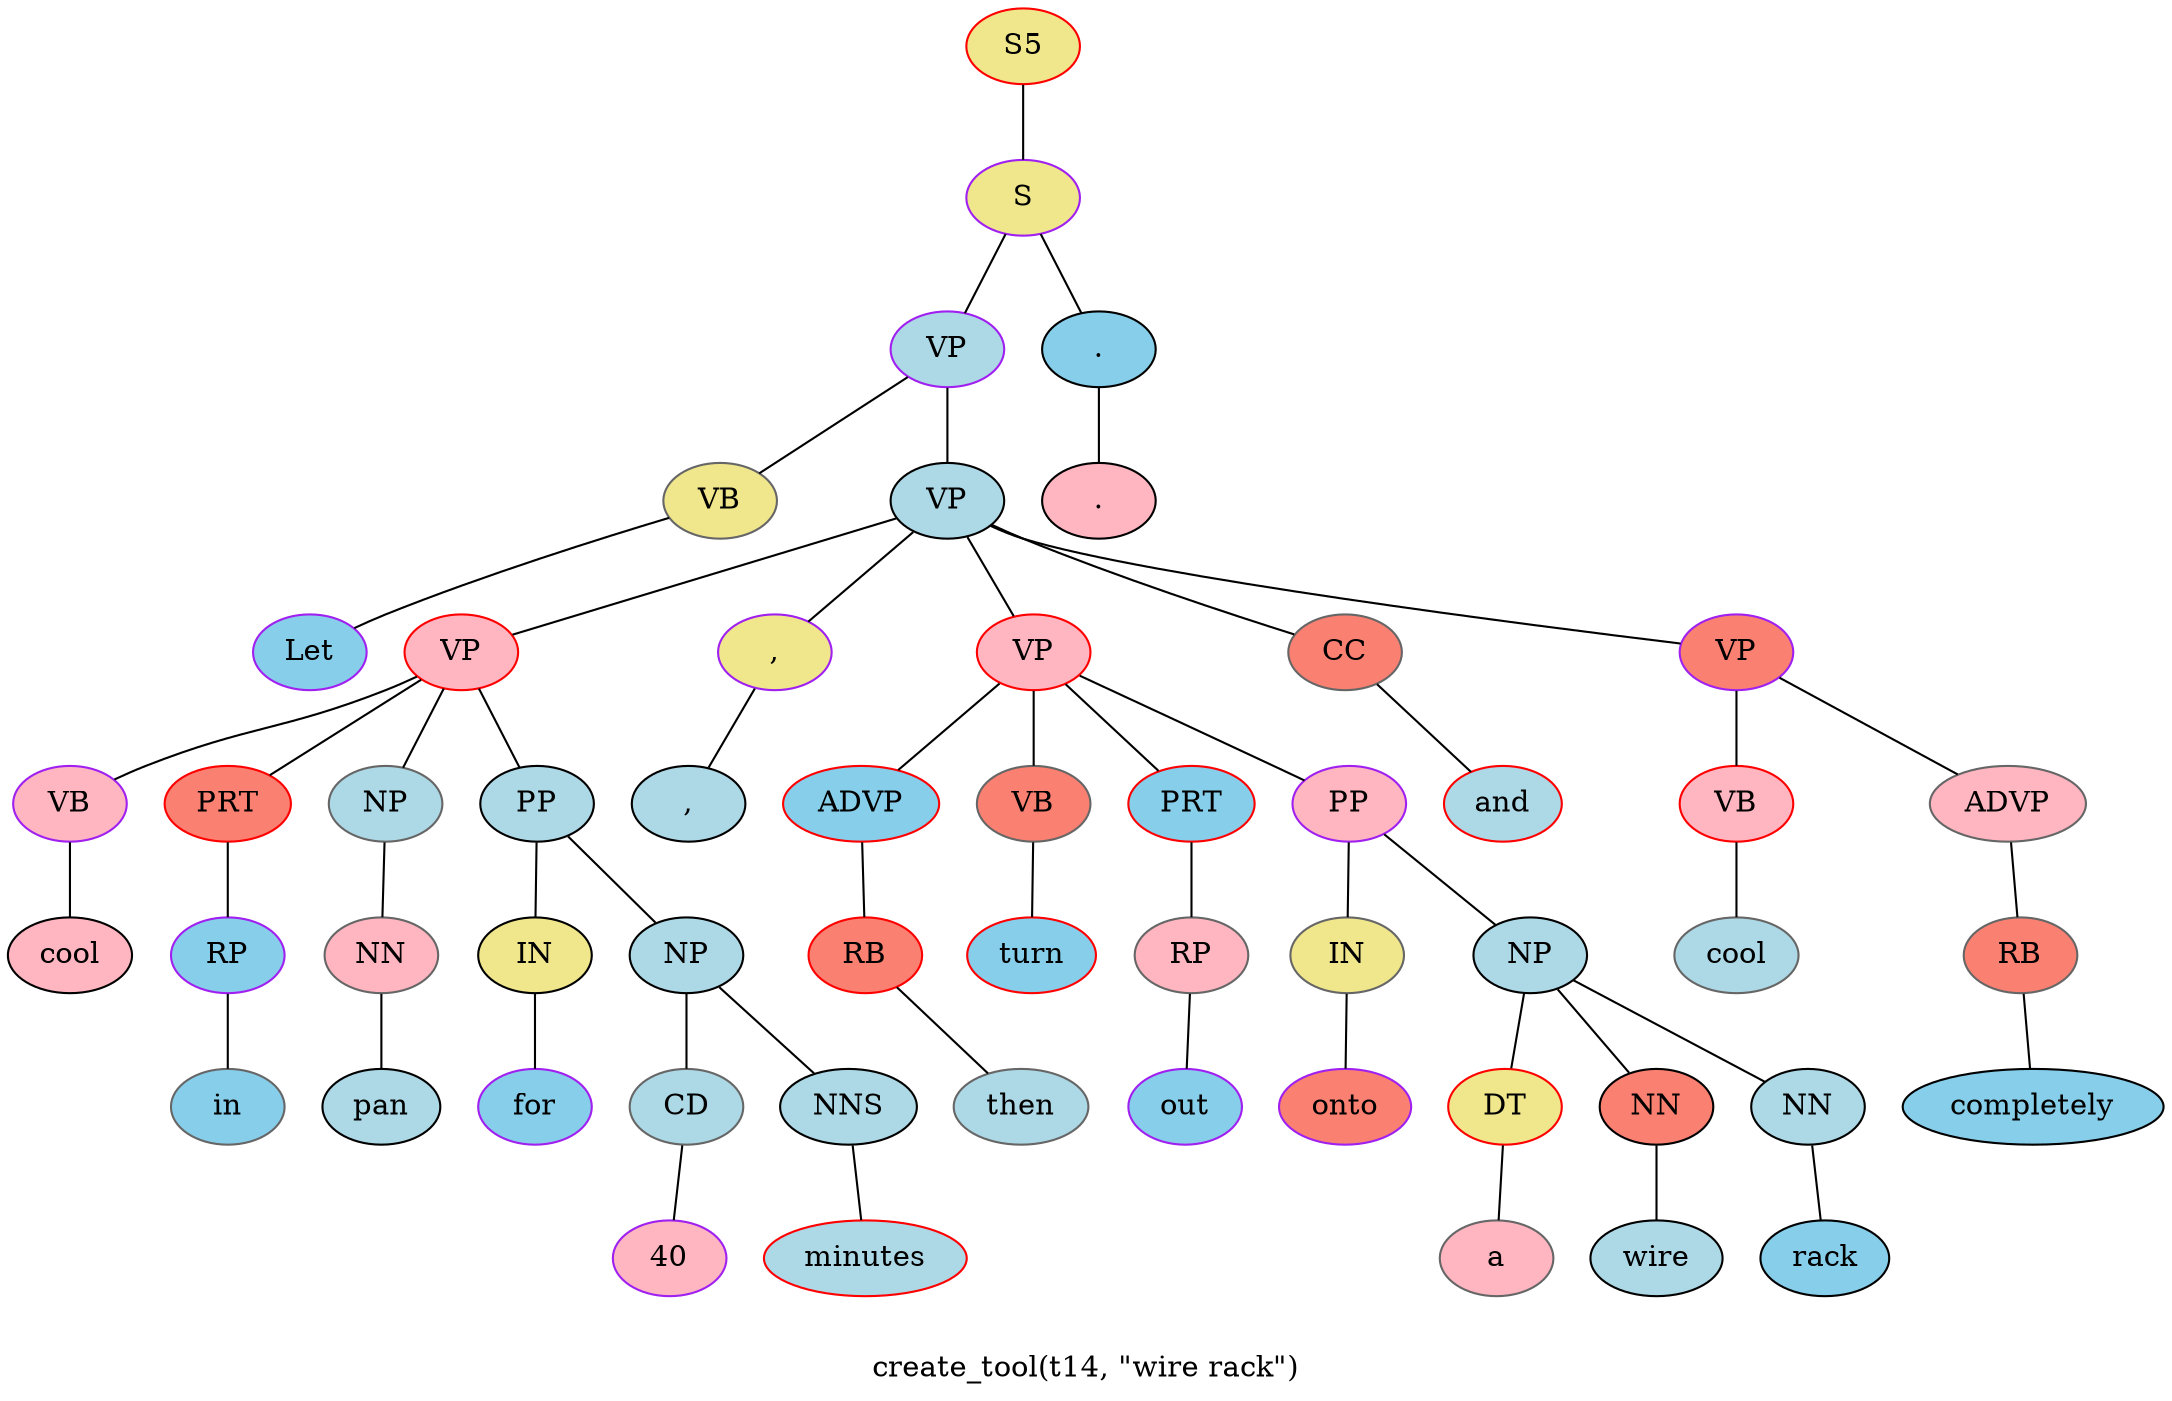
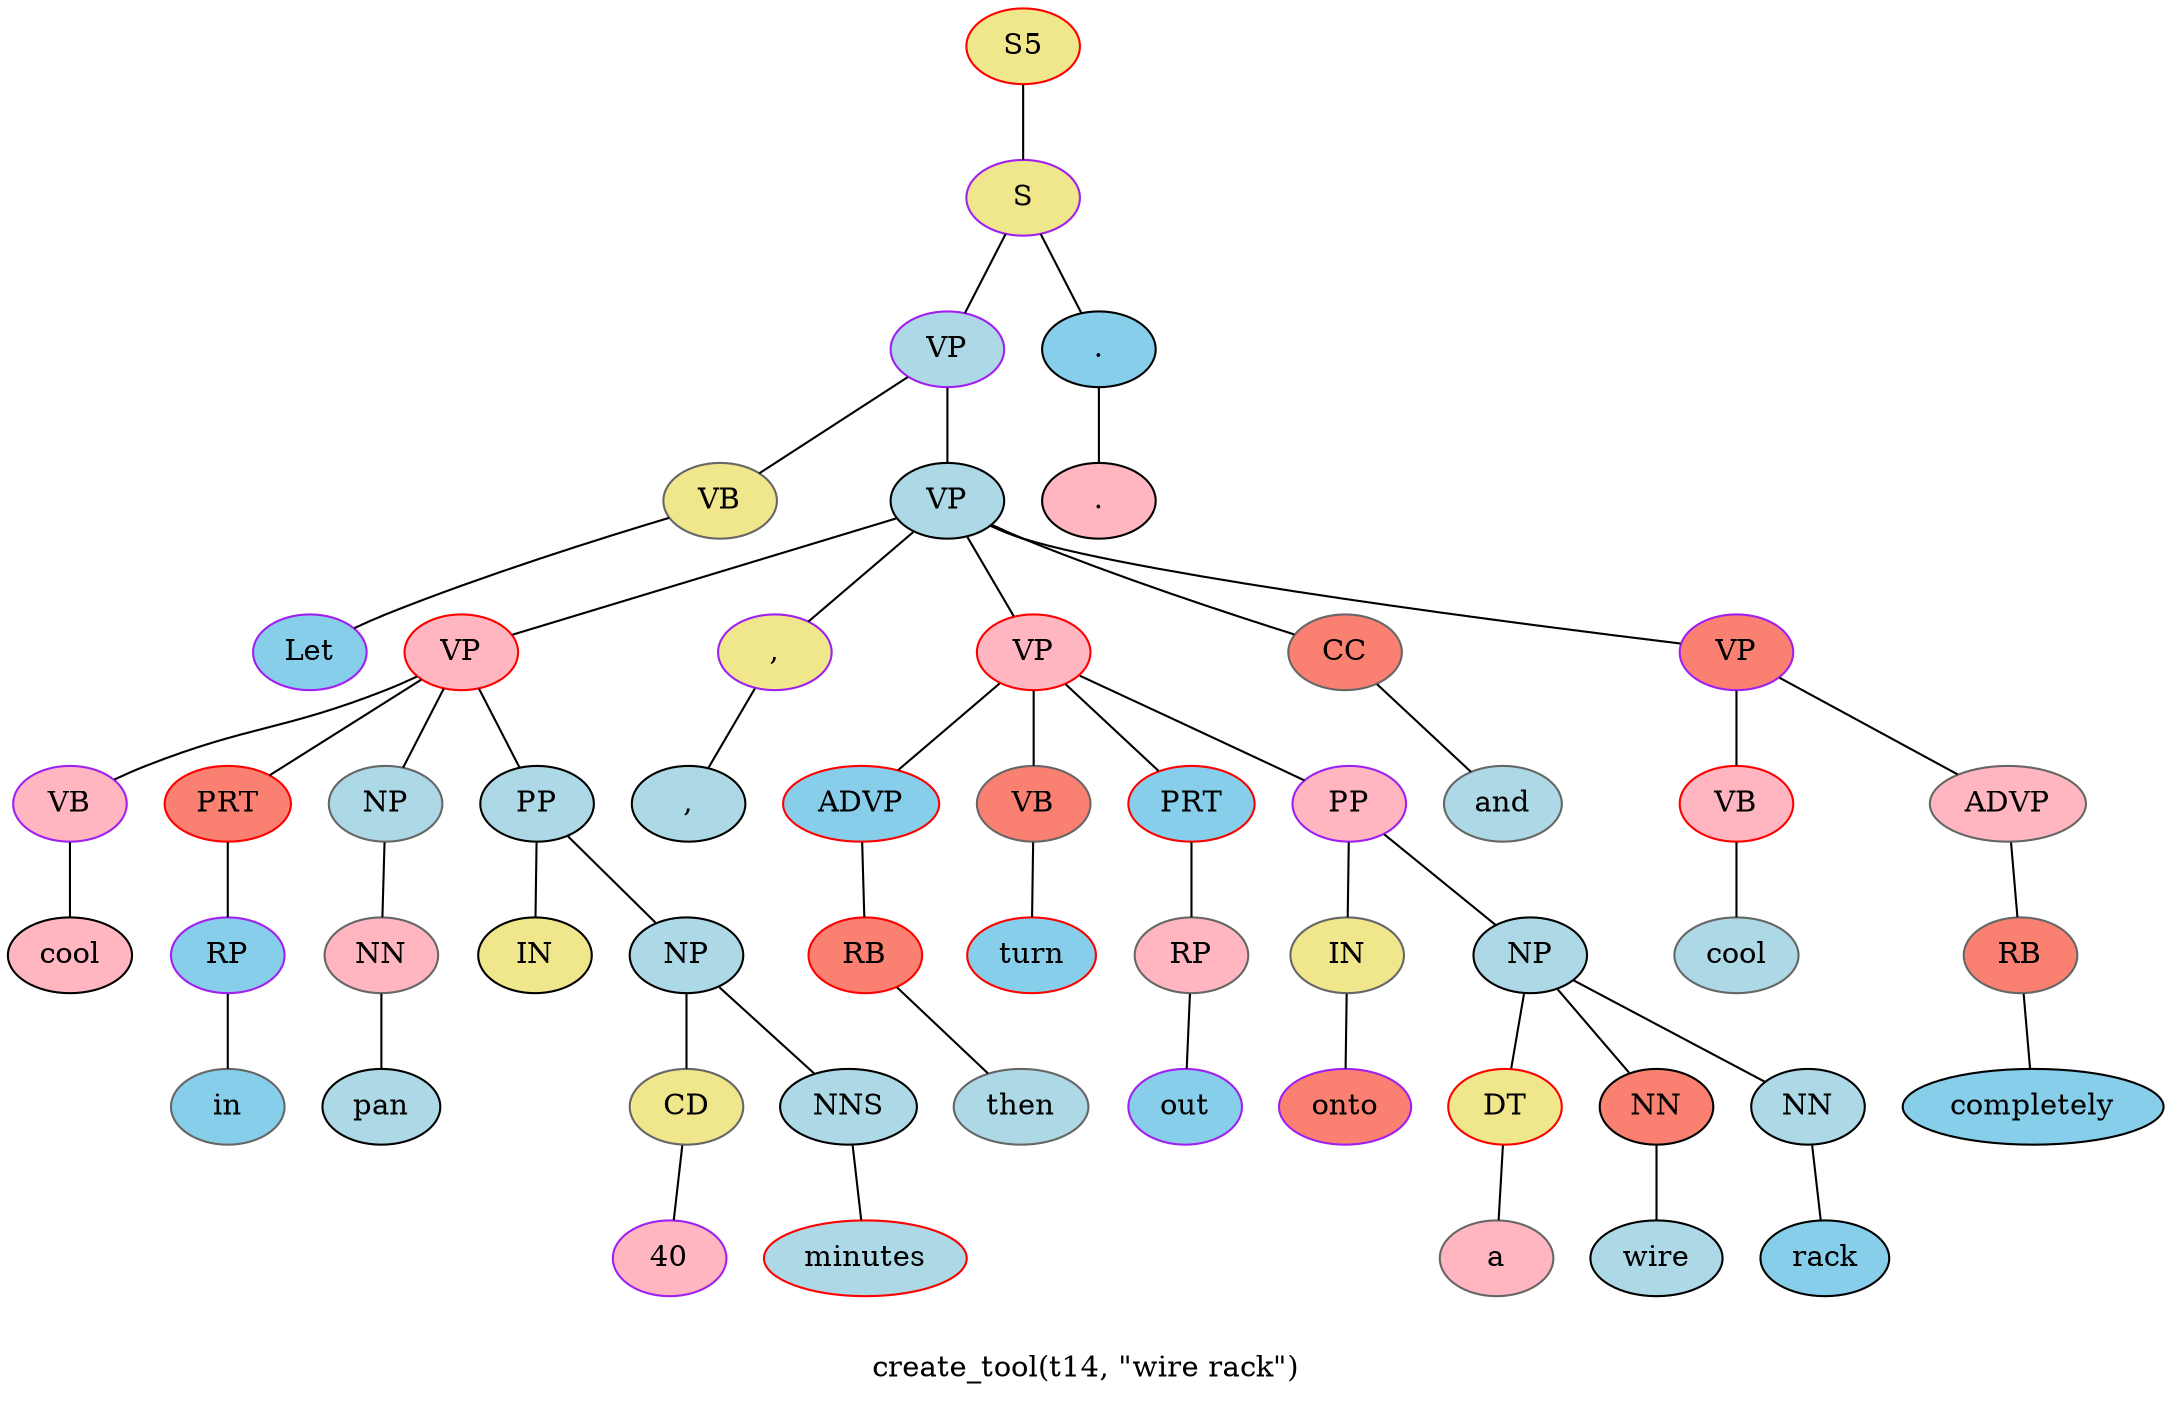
(1503, 804) -> (1503, 804)
(535, 1107) -> none
(686, 1107) -> (686, 1107)
